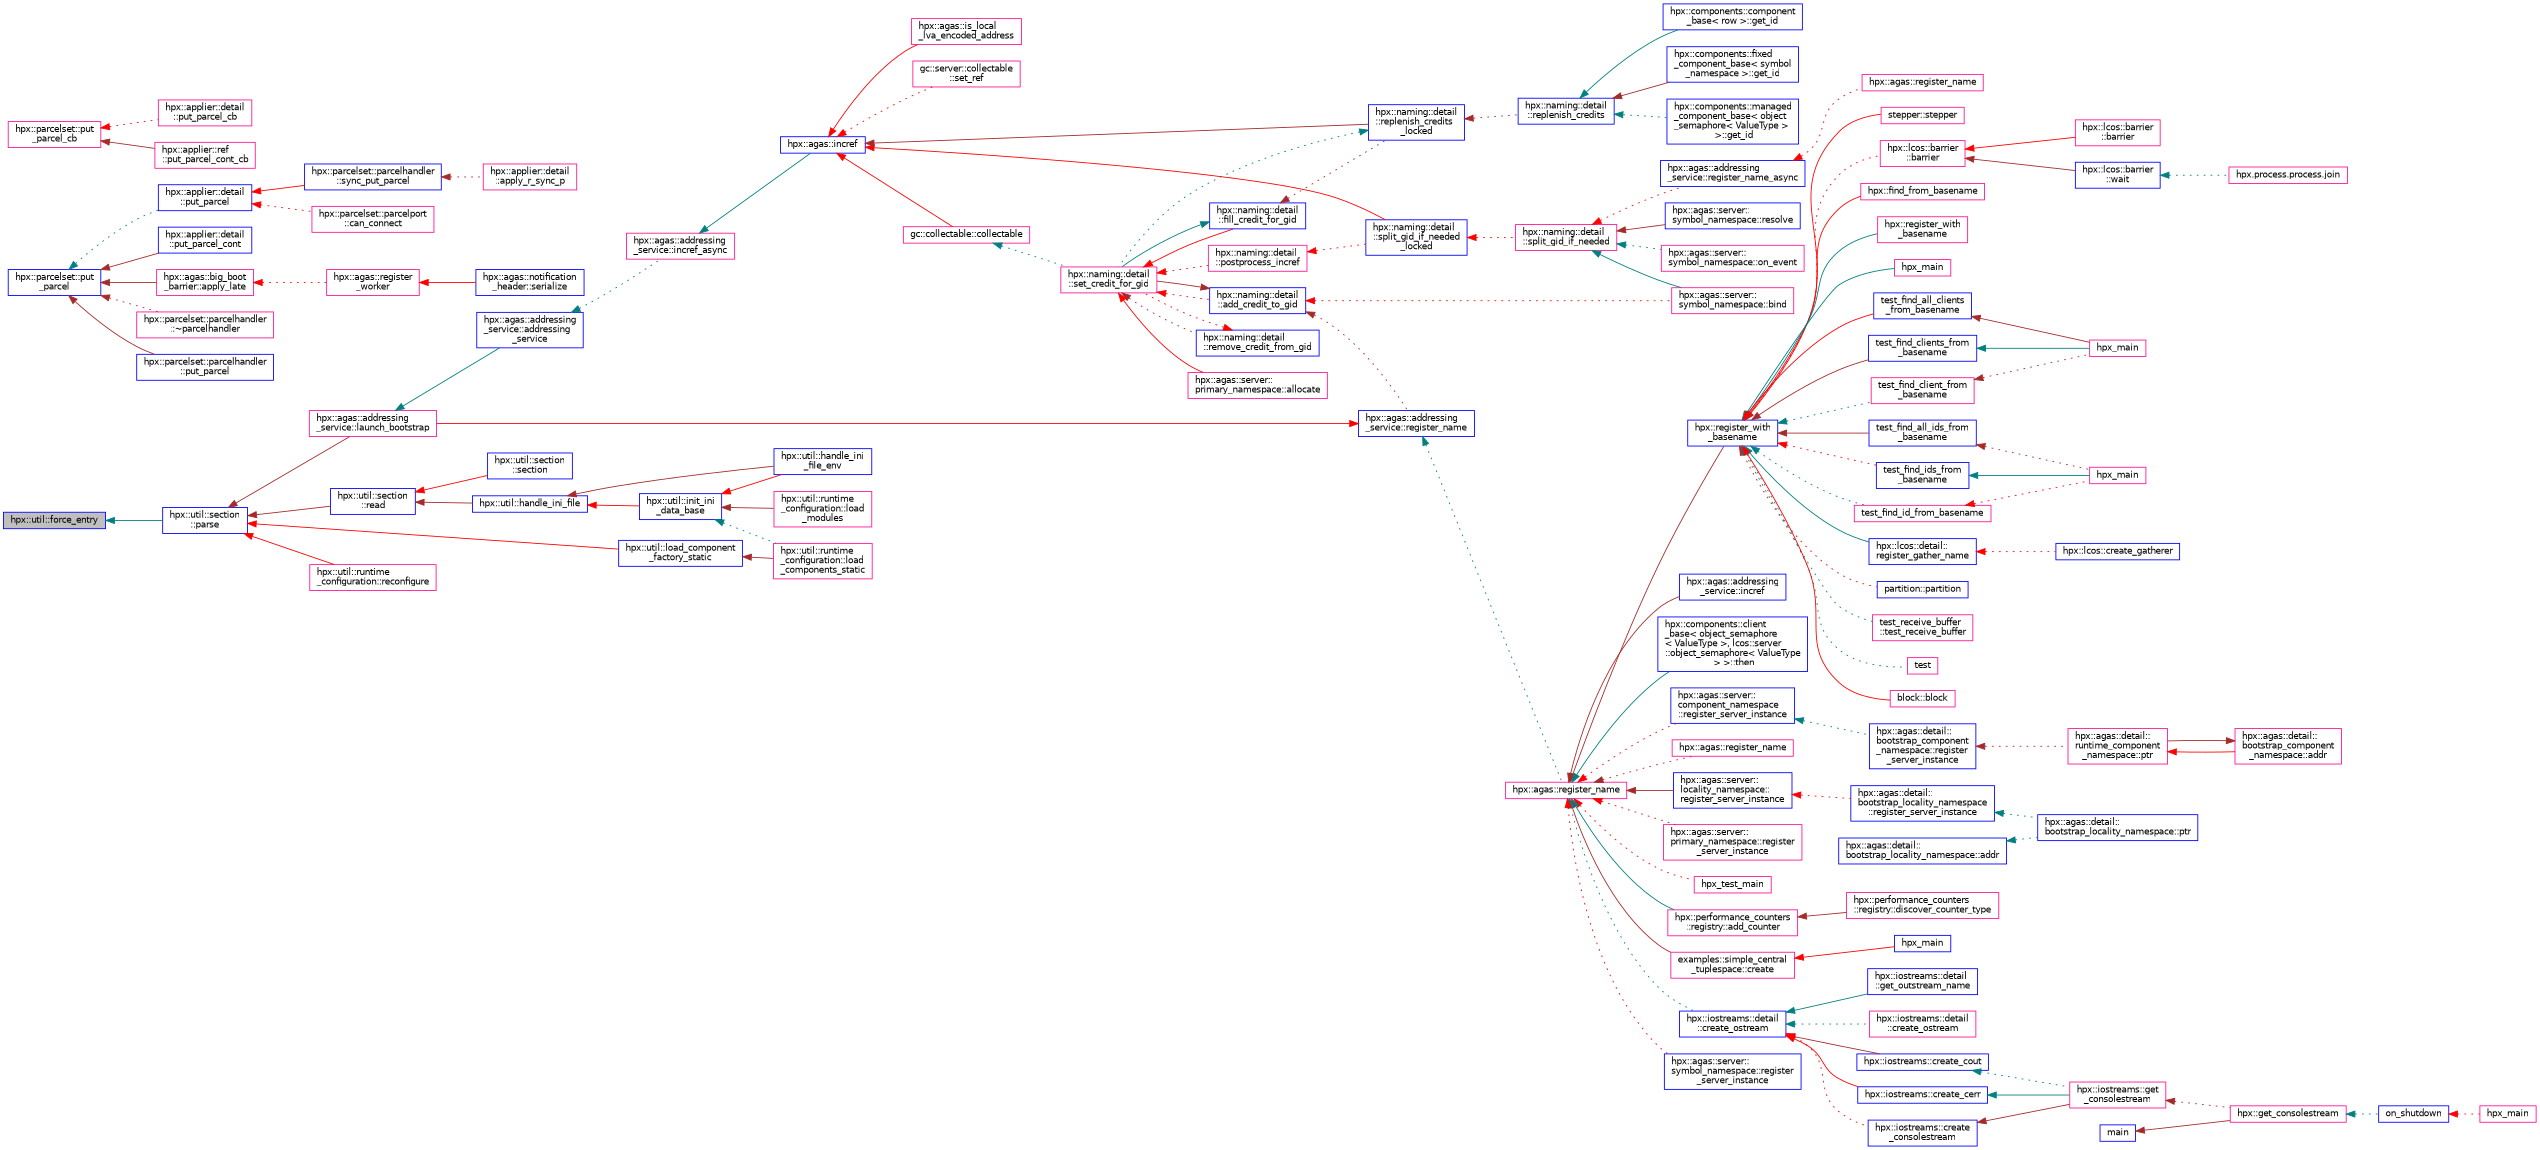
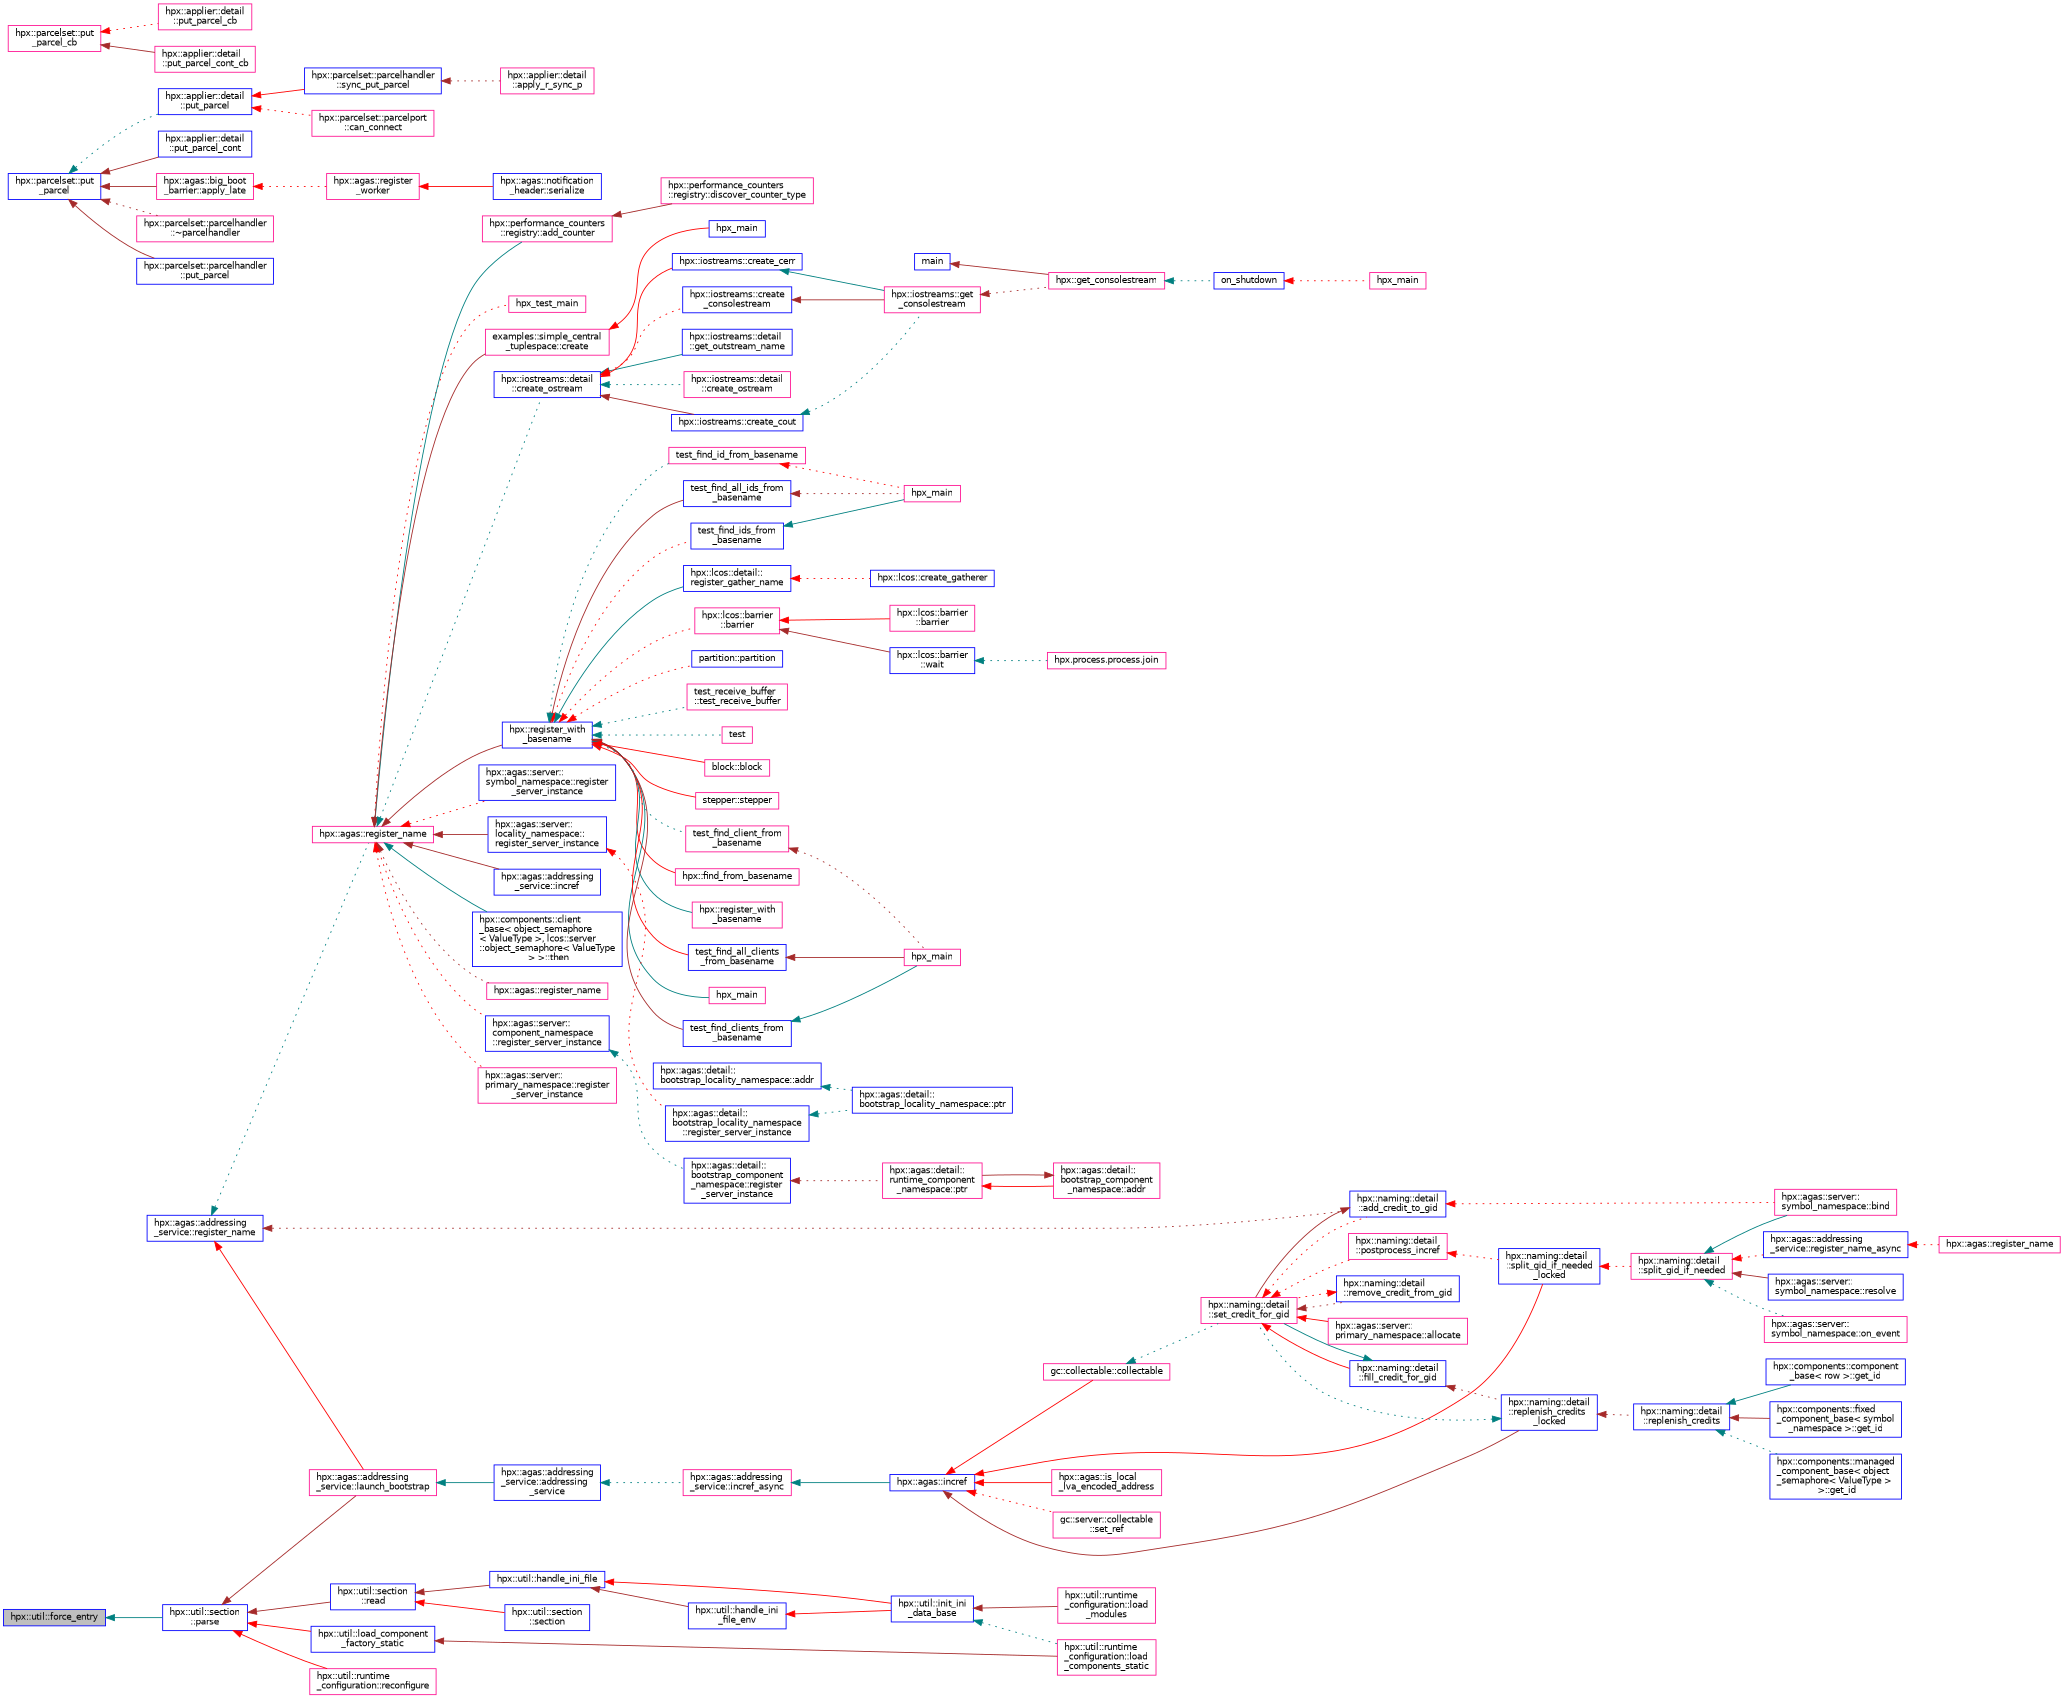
(205, 155) -> (205, 59)
(1367, 357) -> (811, 1228)
(756, 483) -> (843, 1612)
